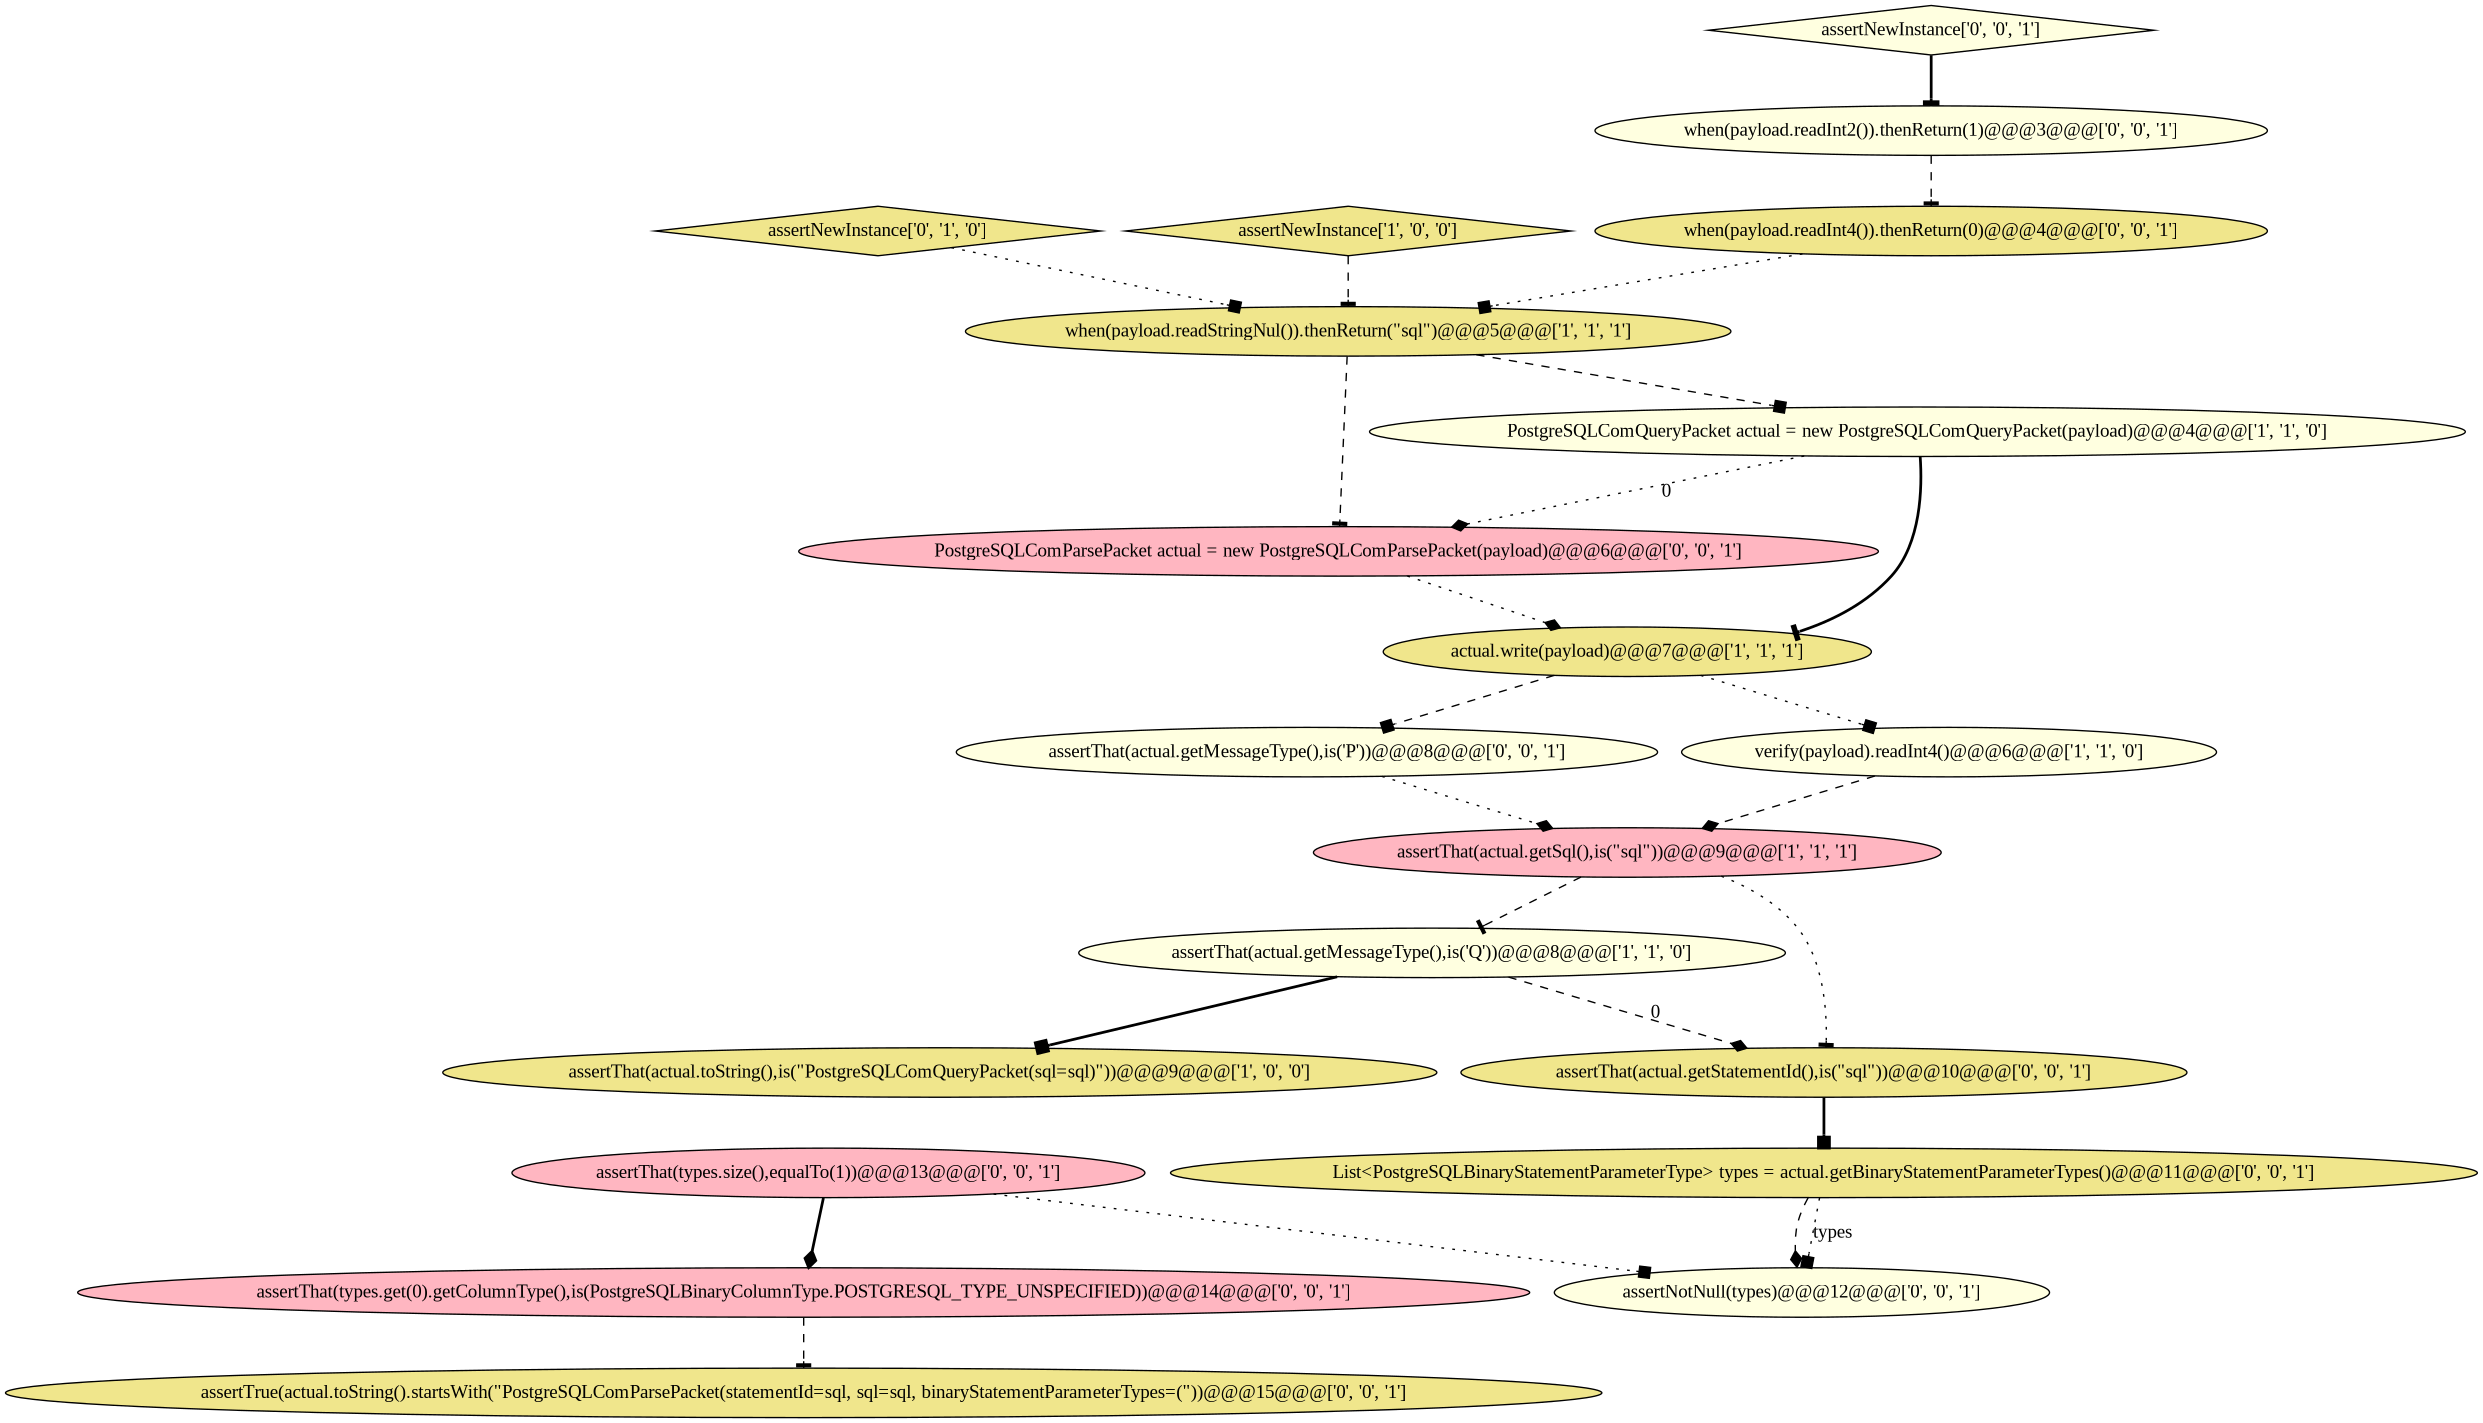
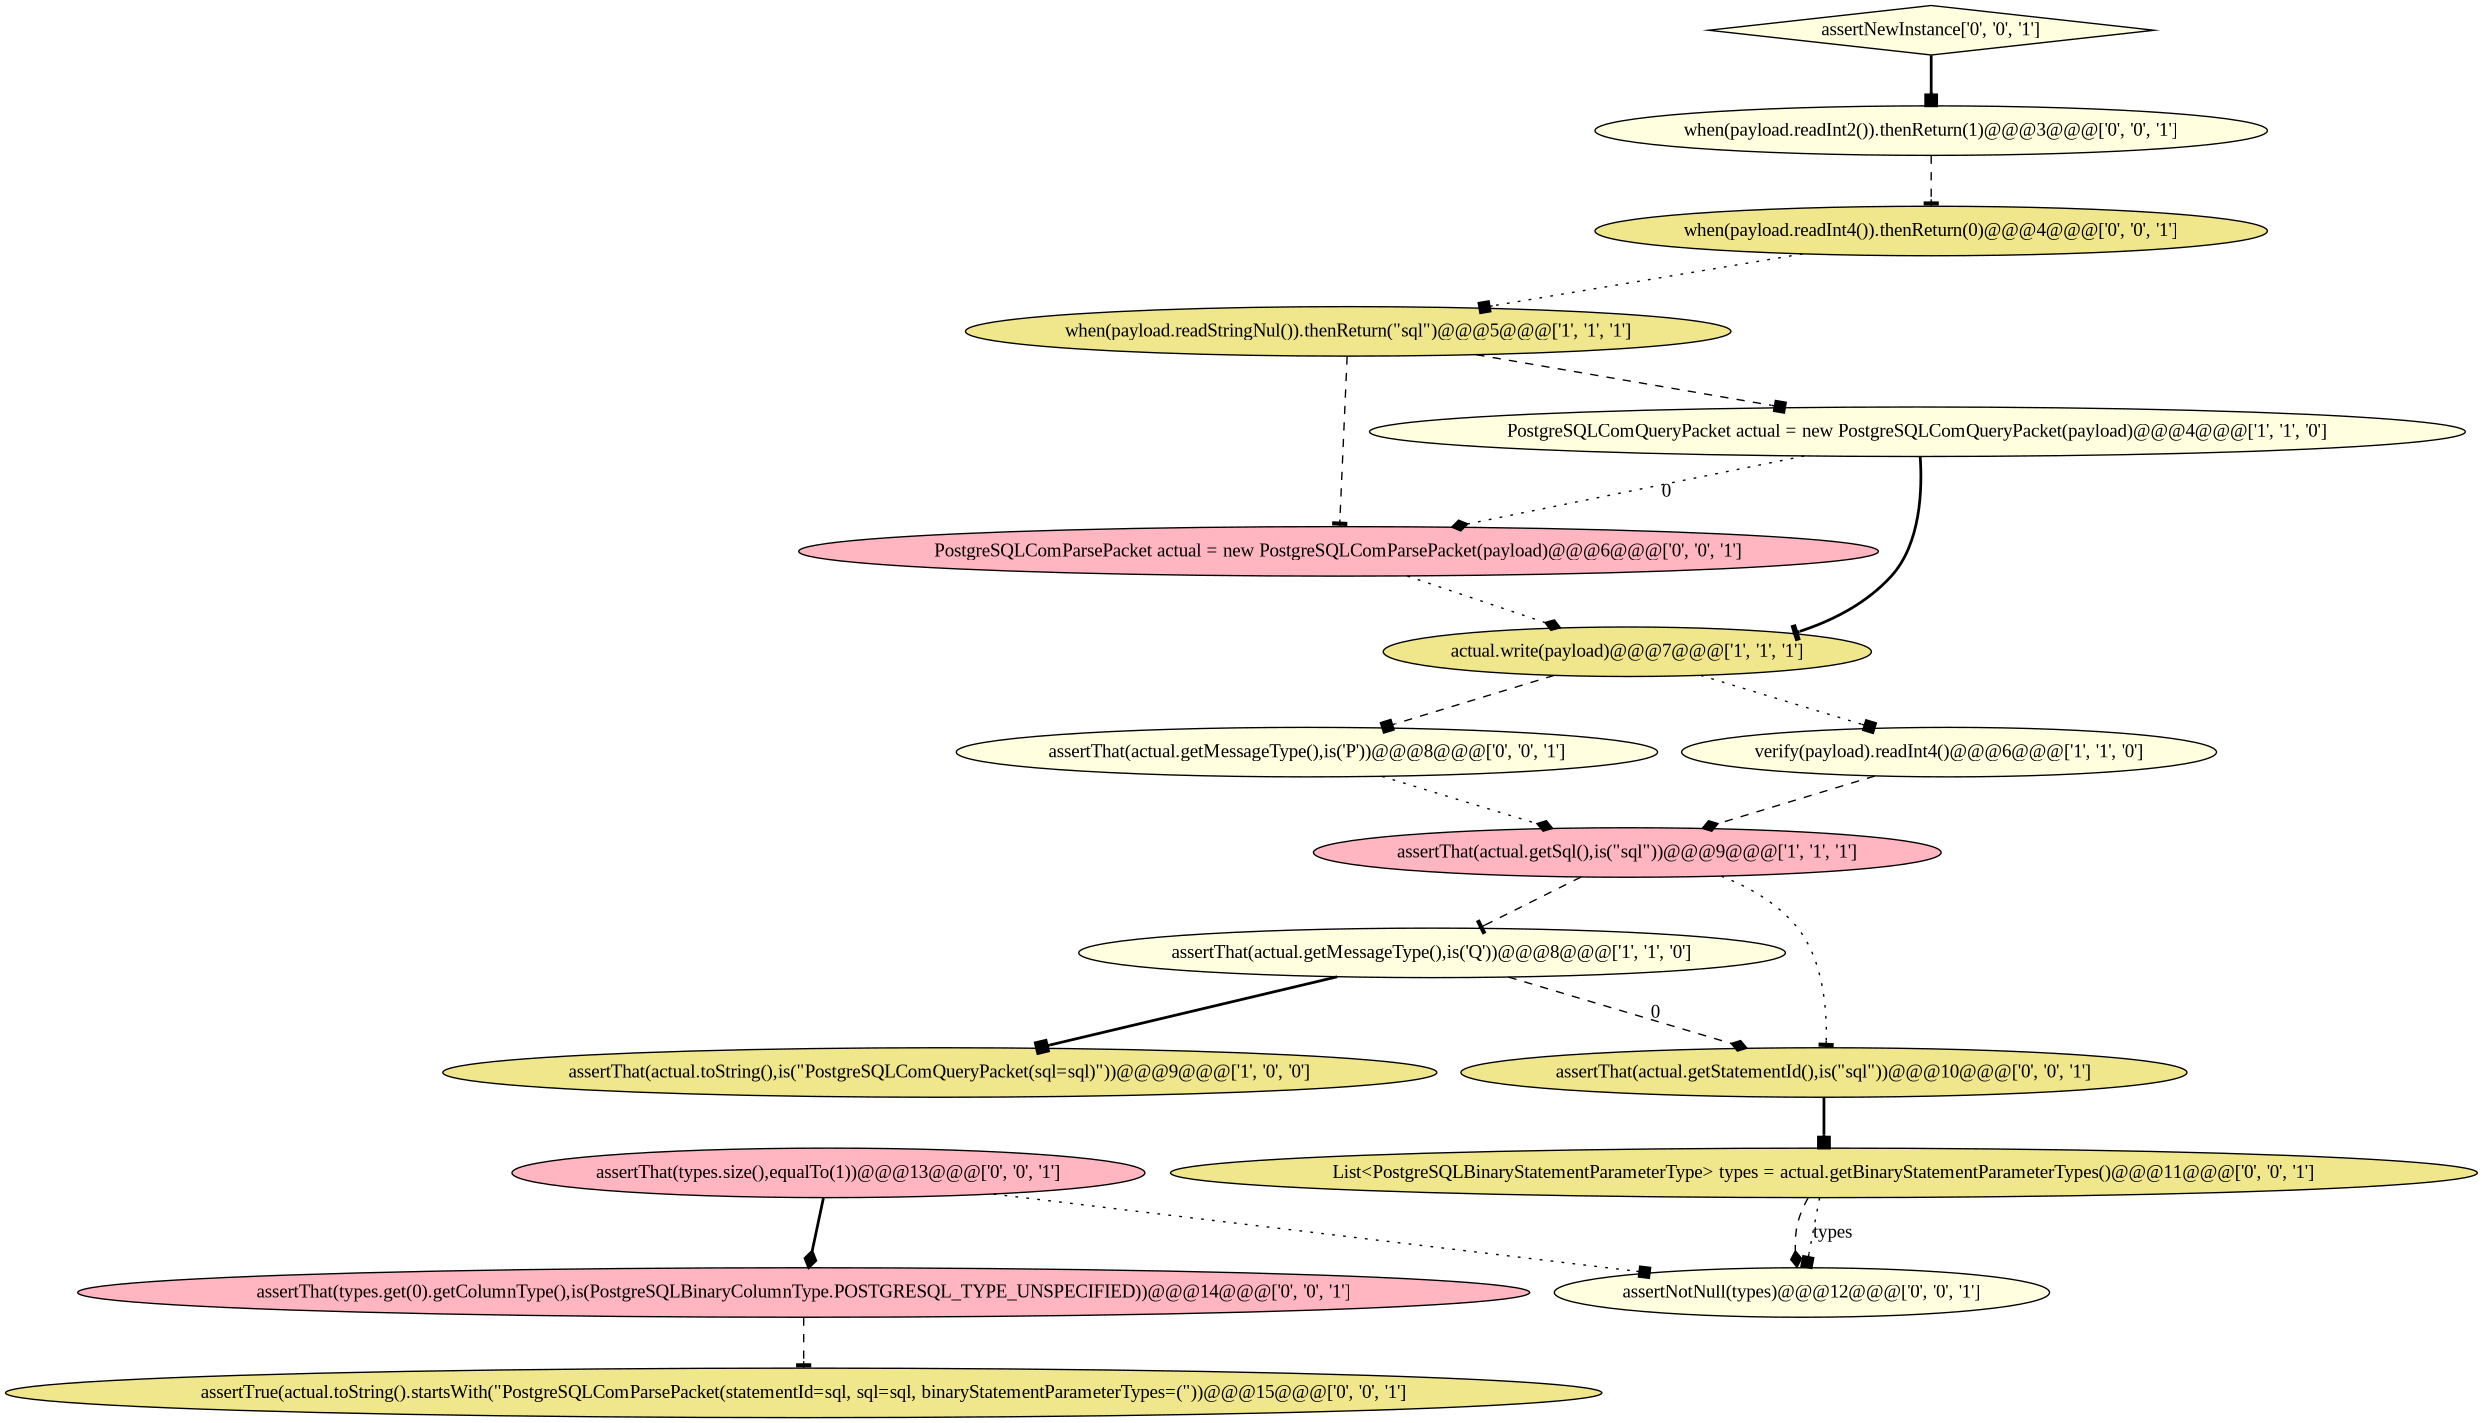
(1931, 77) -> (1931, 77)
(878, 231) -> none
(1348, 231) -> none
